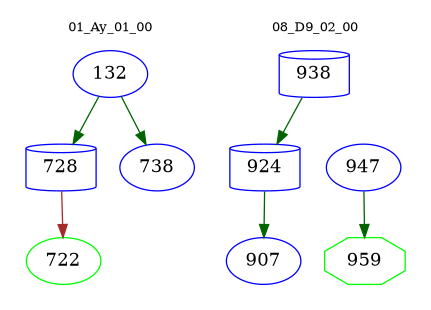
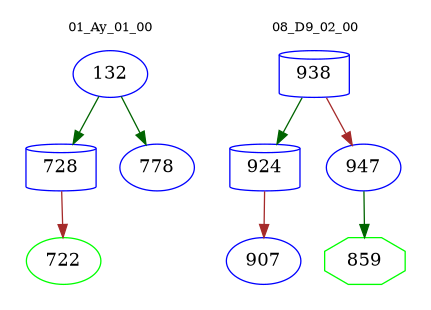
none -> (336, 116)
(157, 168) -> (157, 168)
(264, 208) -> (264, 208)
(365, 261) -> (365, 261)
